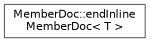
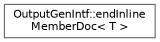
(75, 21) -> (80, 21)
